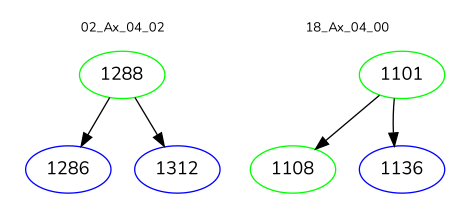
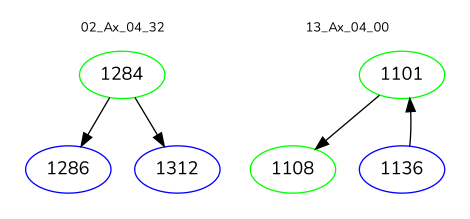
(123, 28) -> (123, 28)
(348, 28) -> (348, 28)
(122, 75) -> (122, 75)
(393, 116) -> (411, 129)
